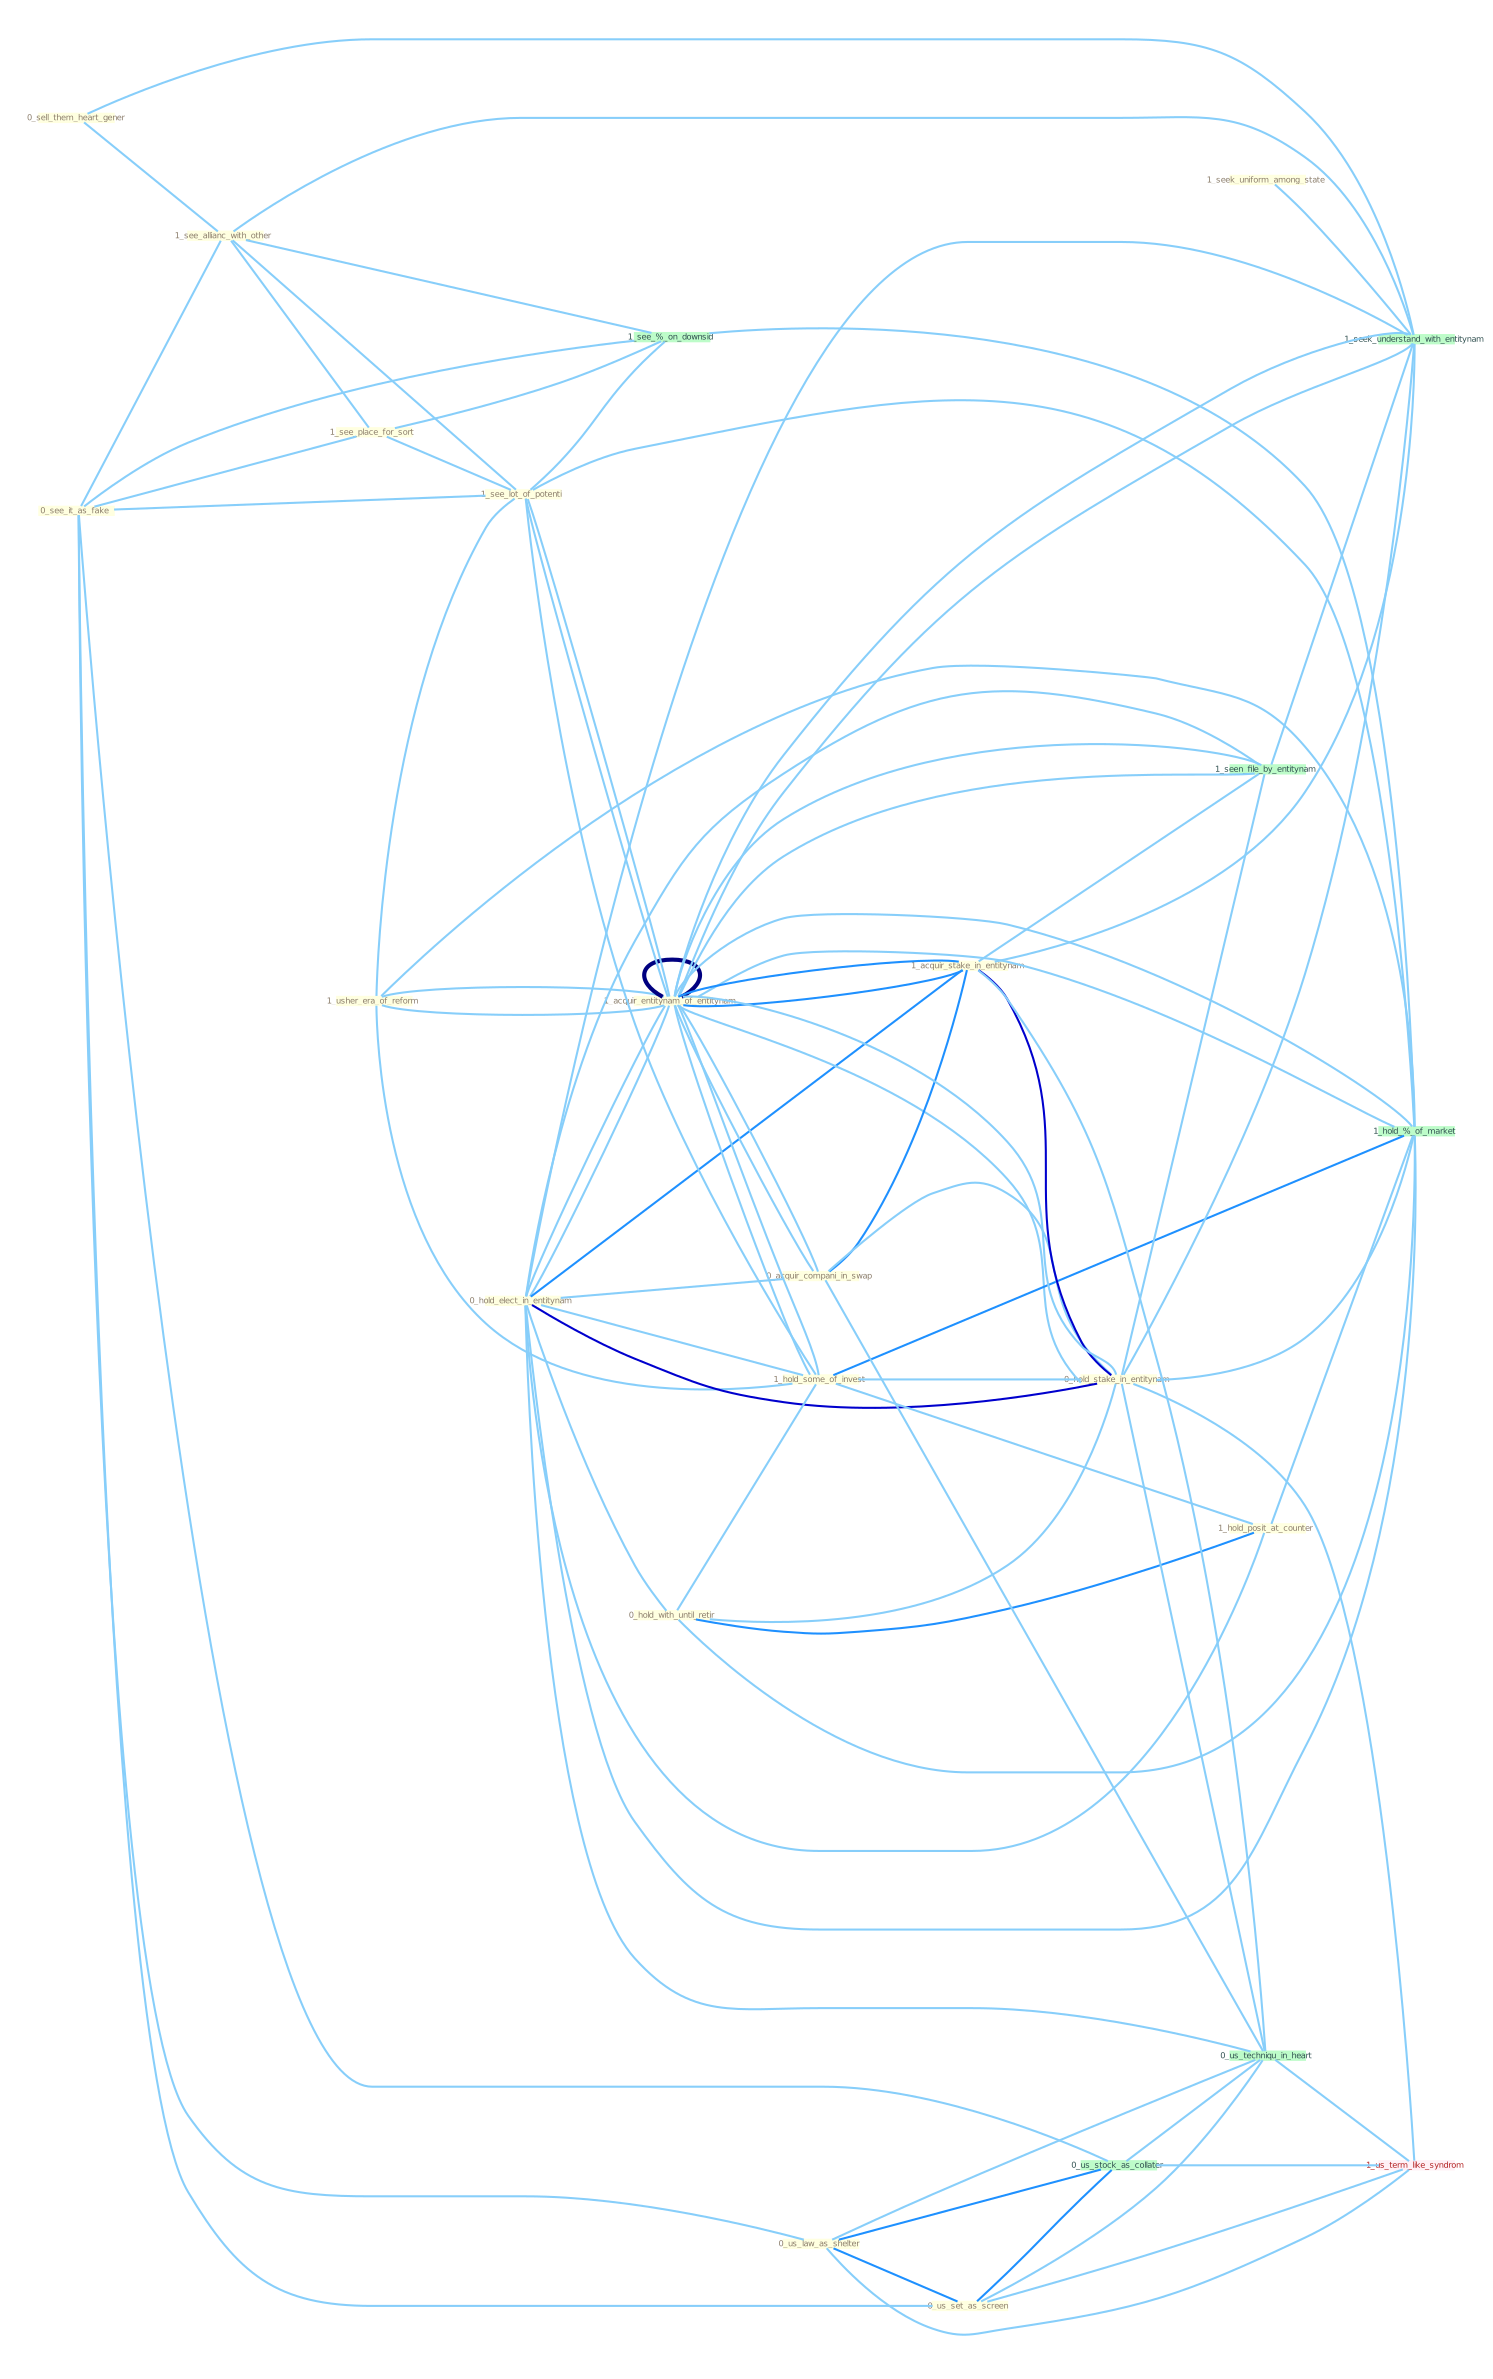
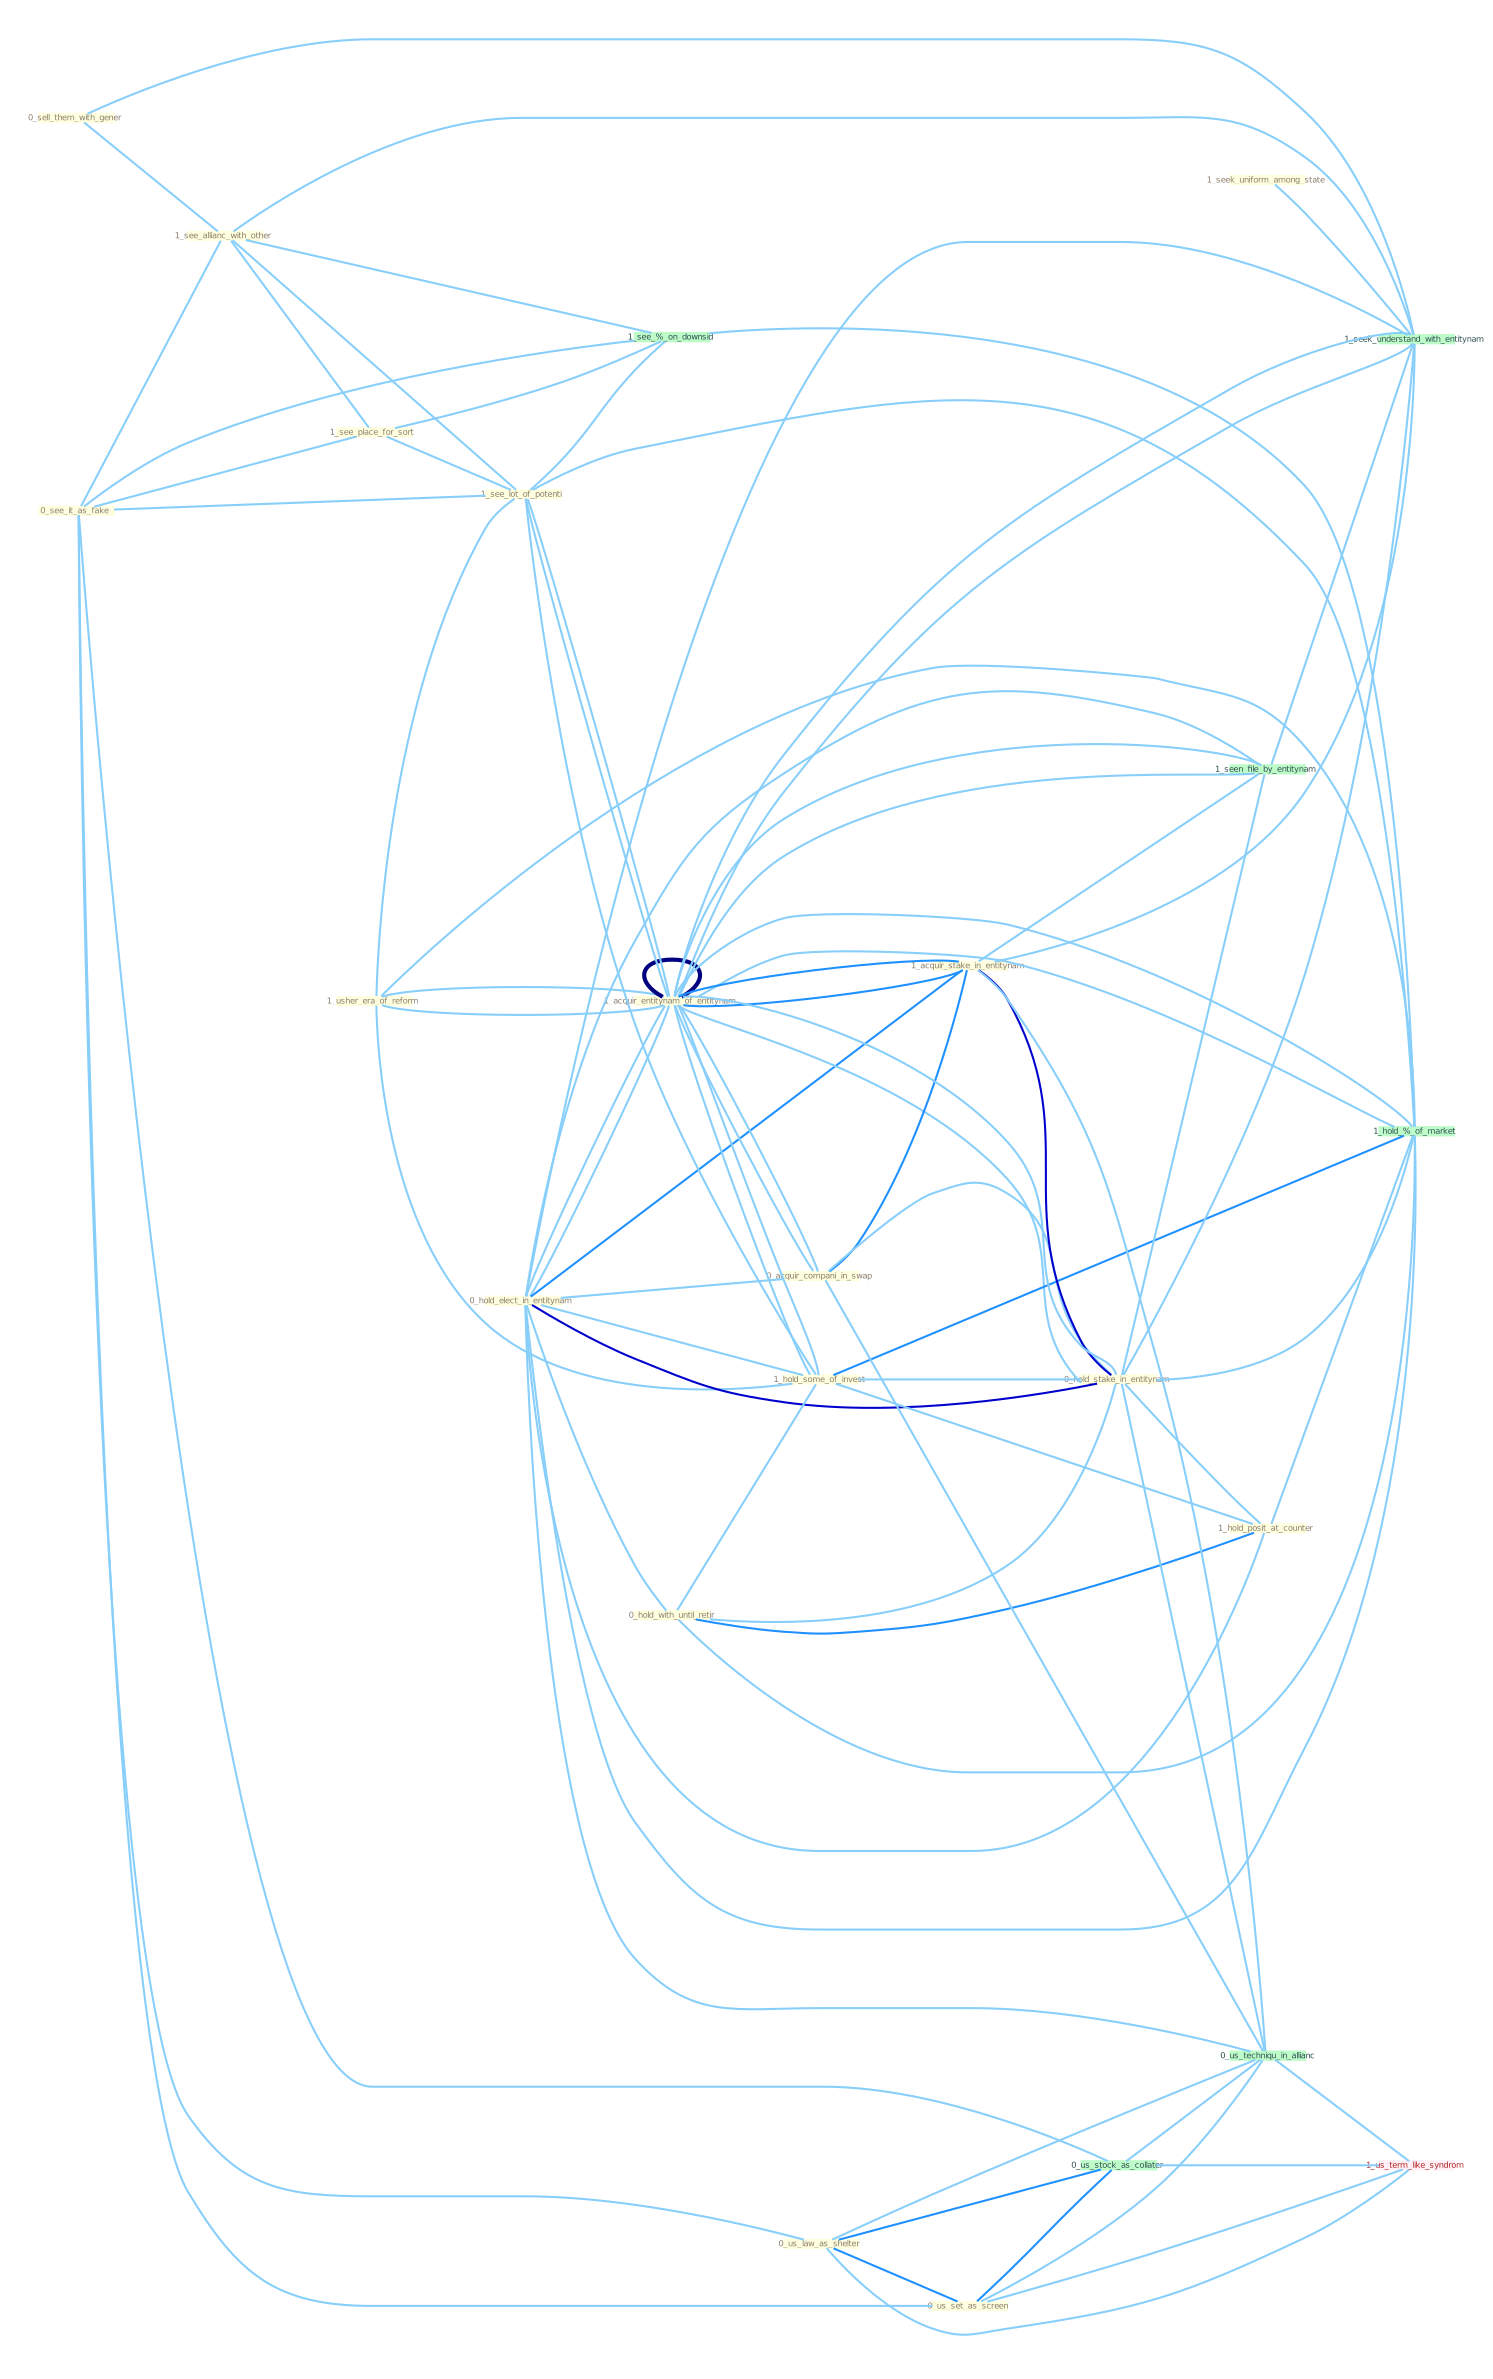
(77, 118) -> (77, 118)
(1367, 1723) -> (1195, 1459)
(1268, 2056) -> (1268, 2056)
